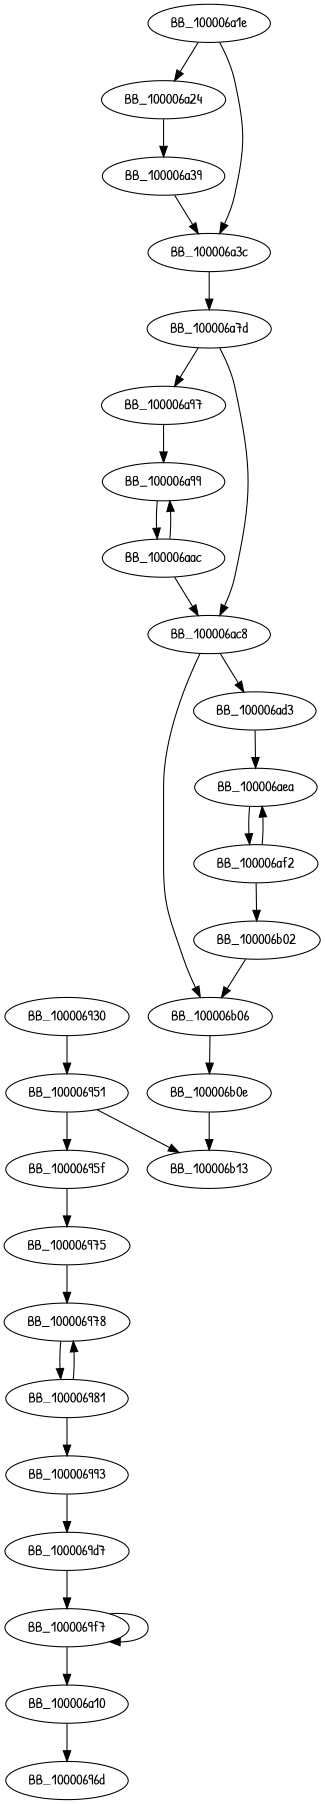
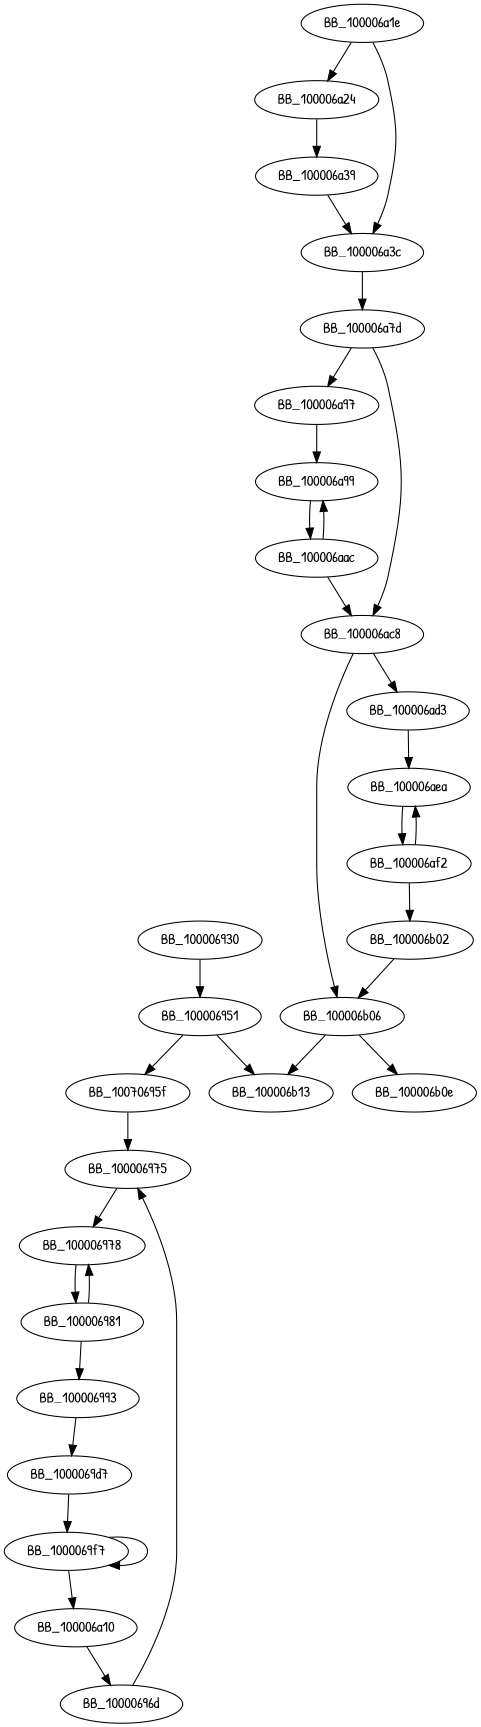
(209, 1126) -> (310, 1051)
(67, 1169) -> (128, 1093)
none -> (177, 1443)
